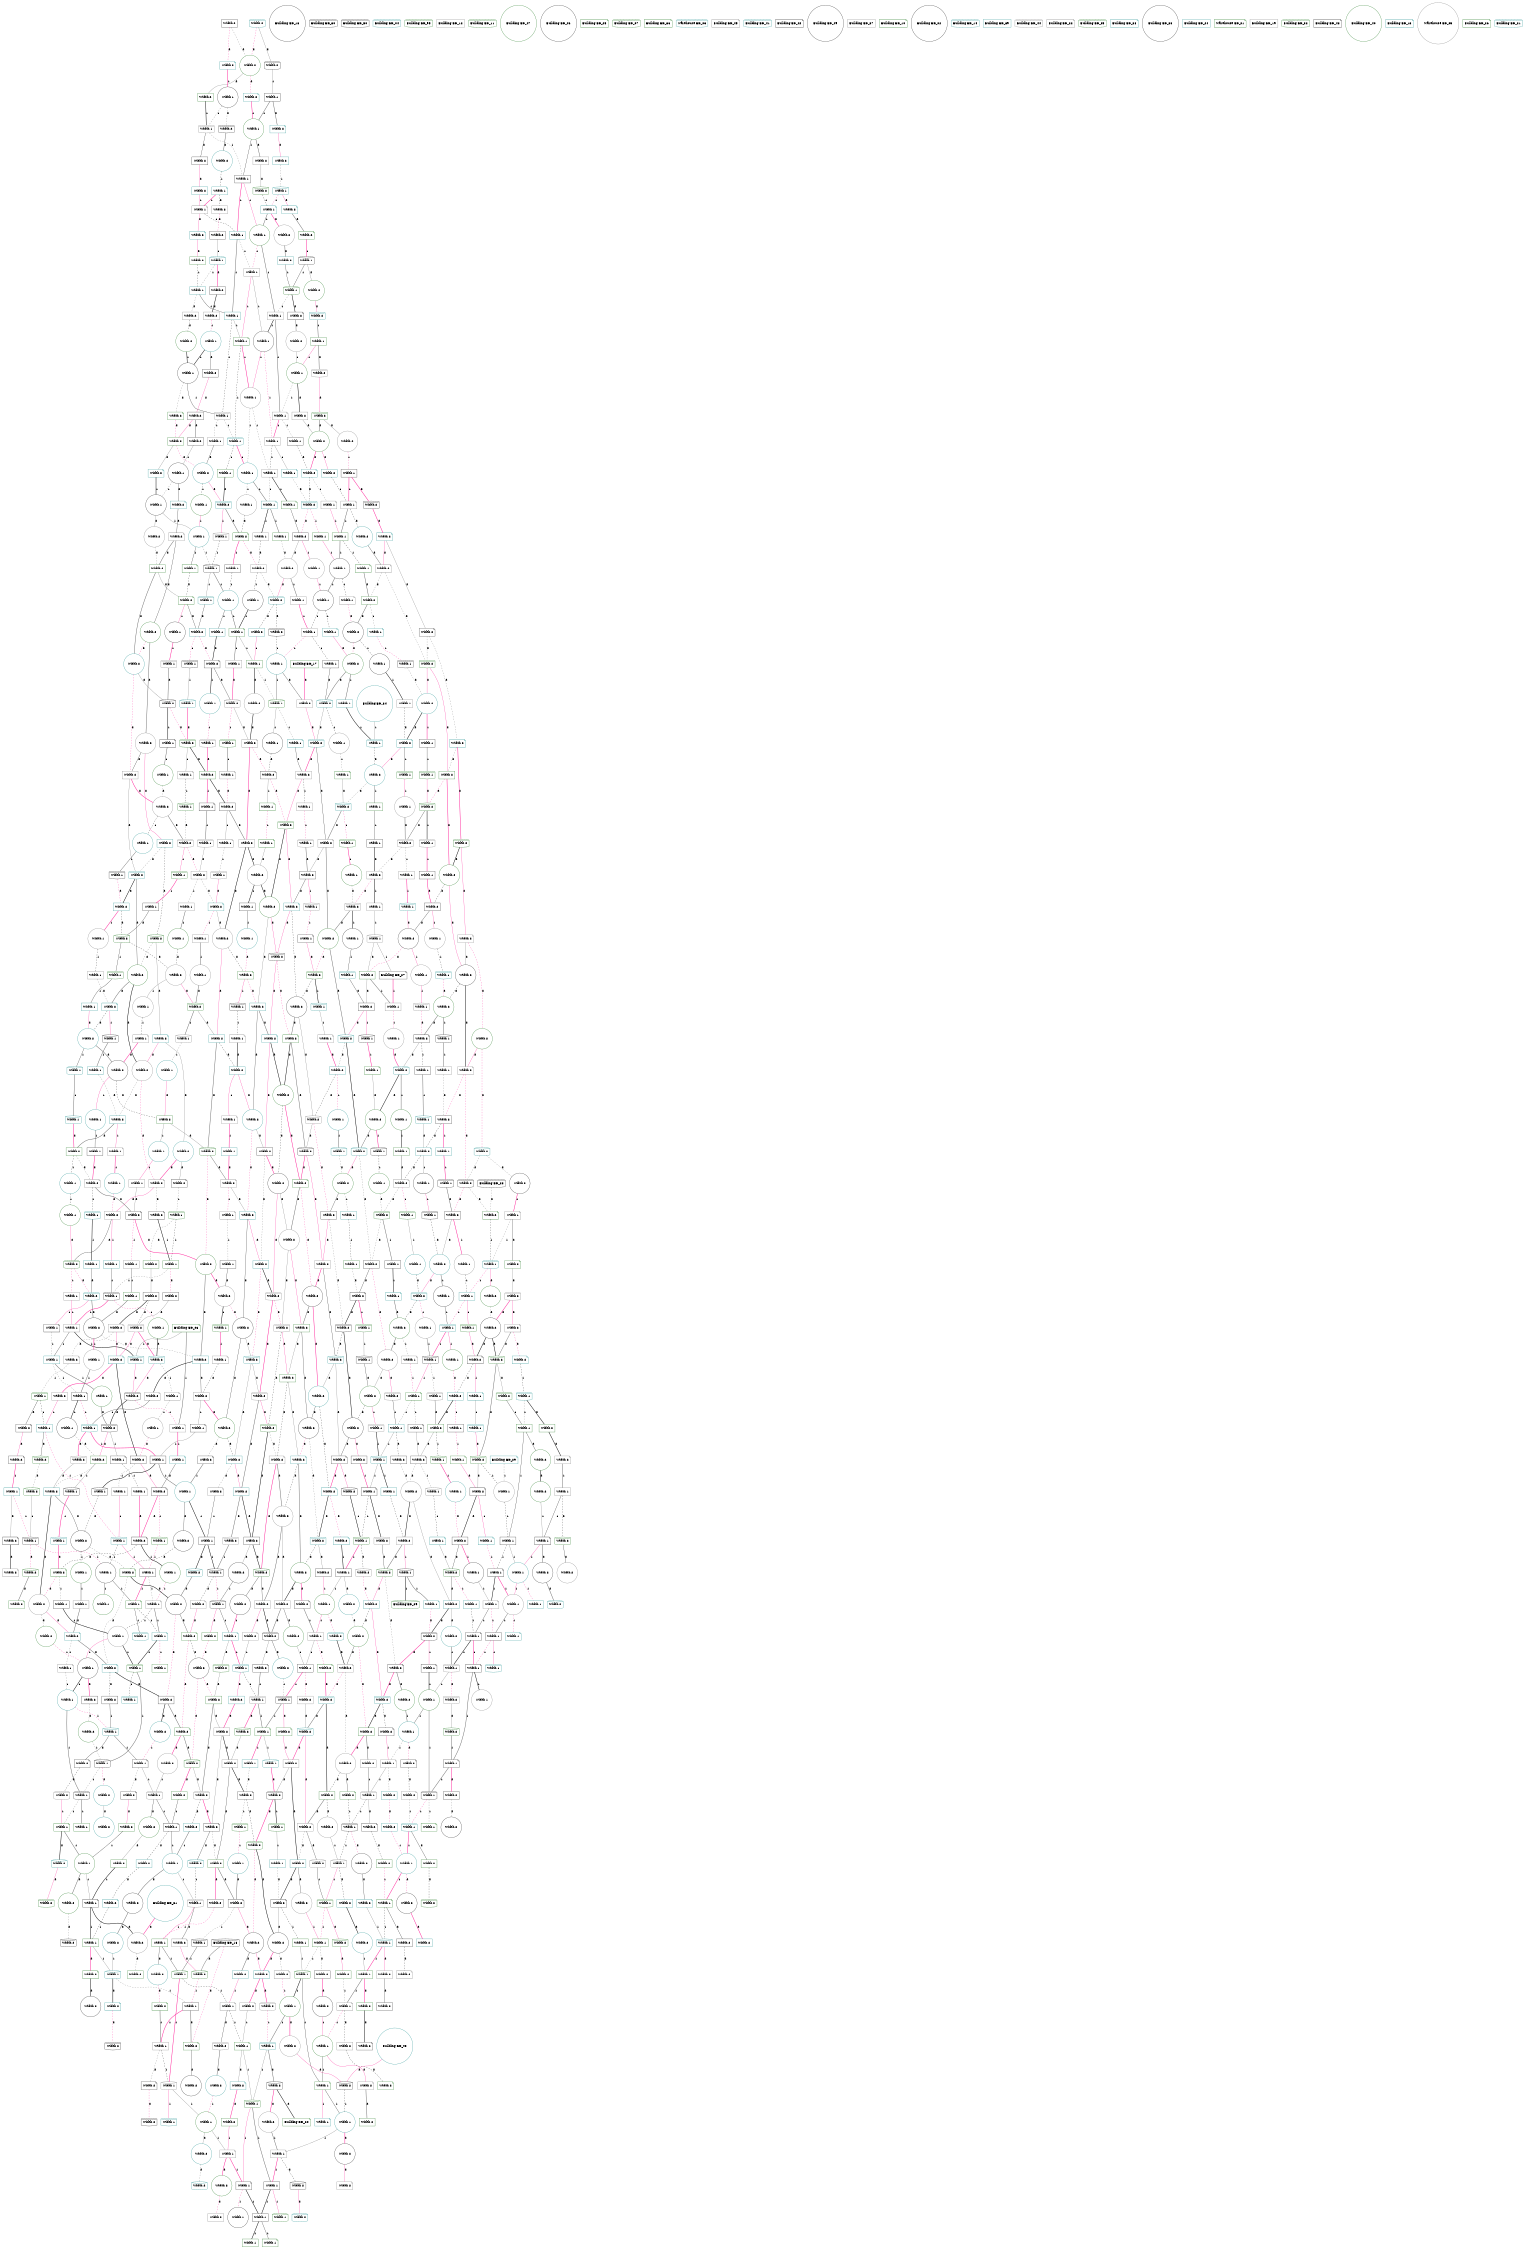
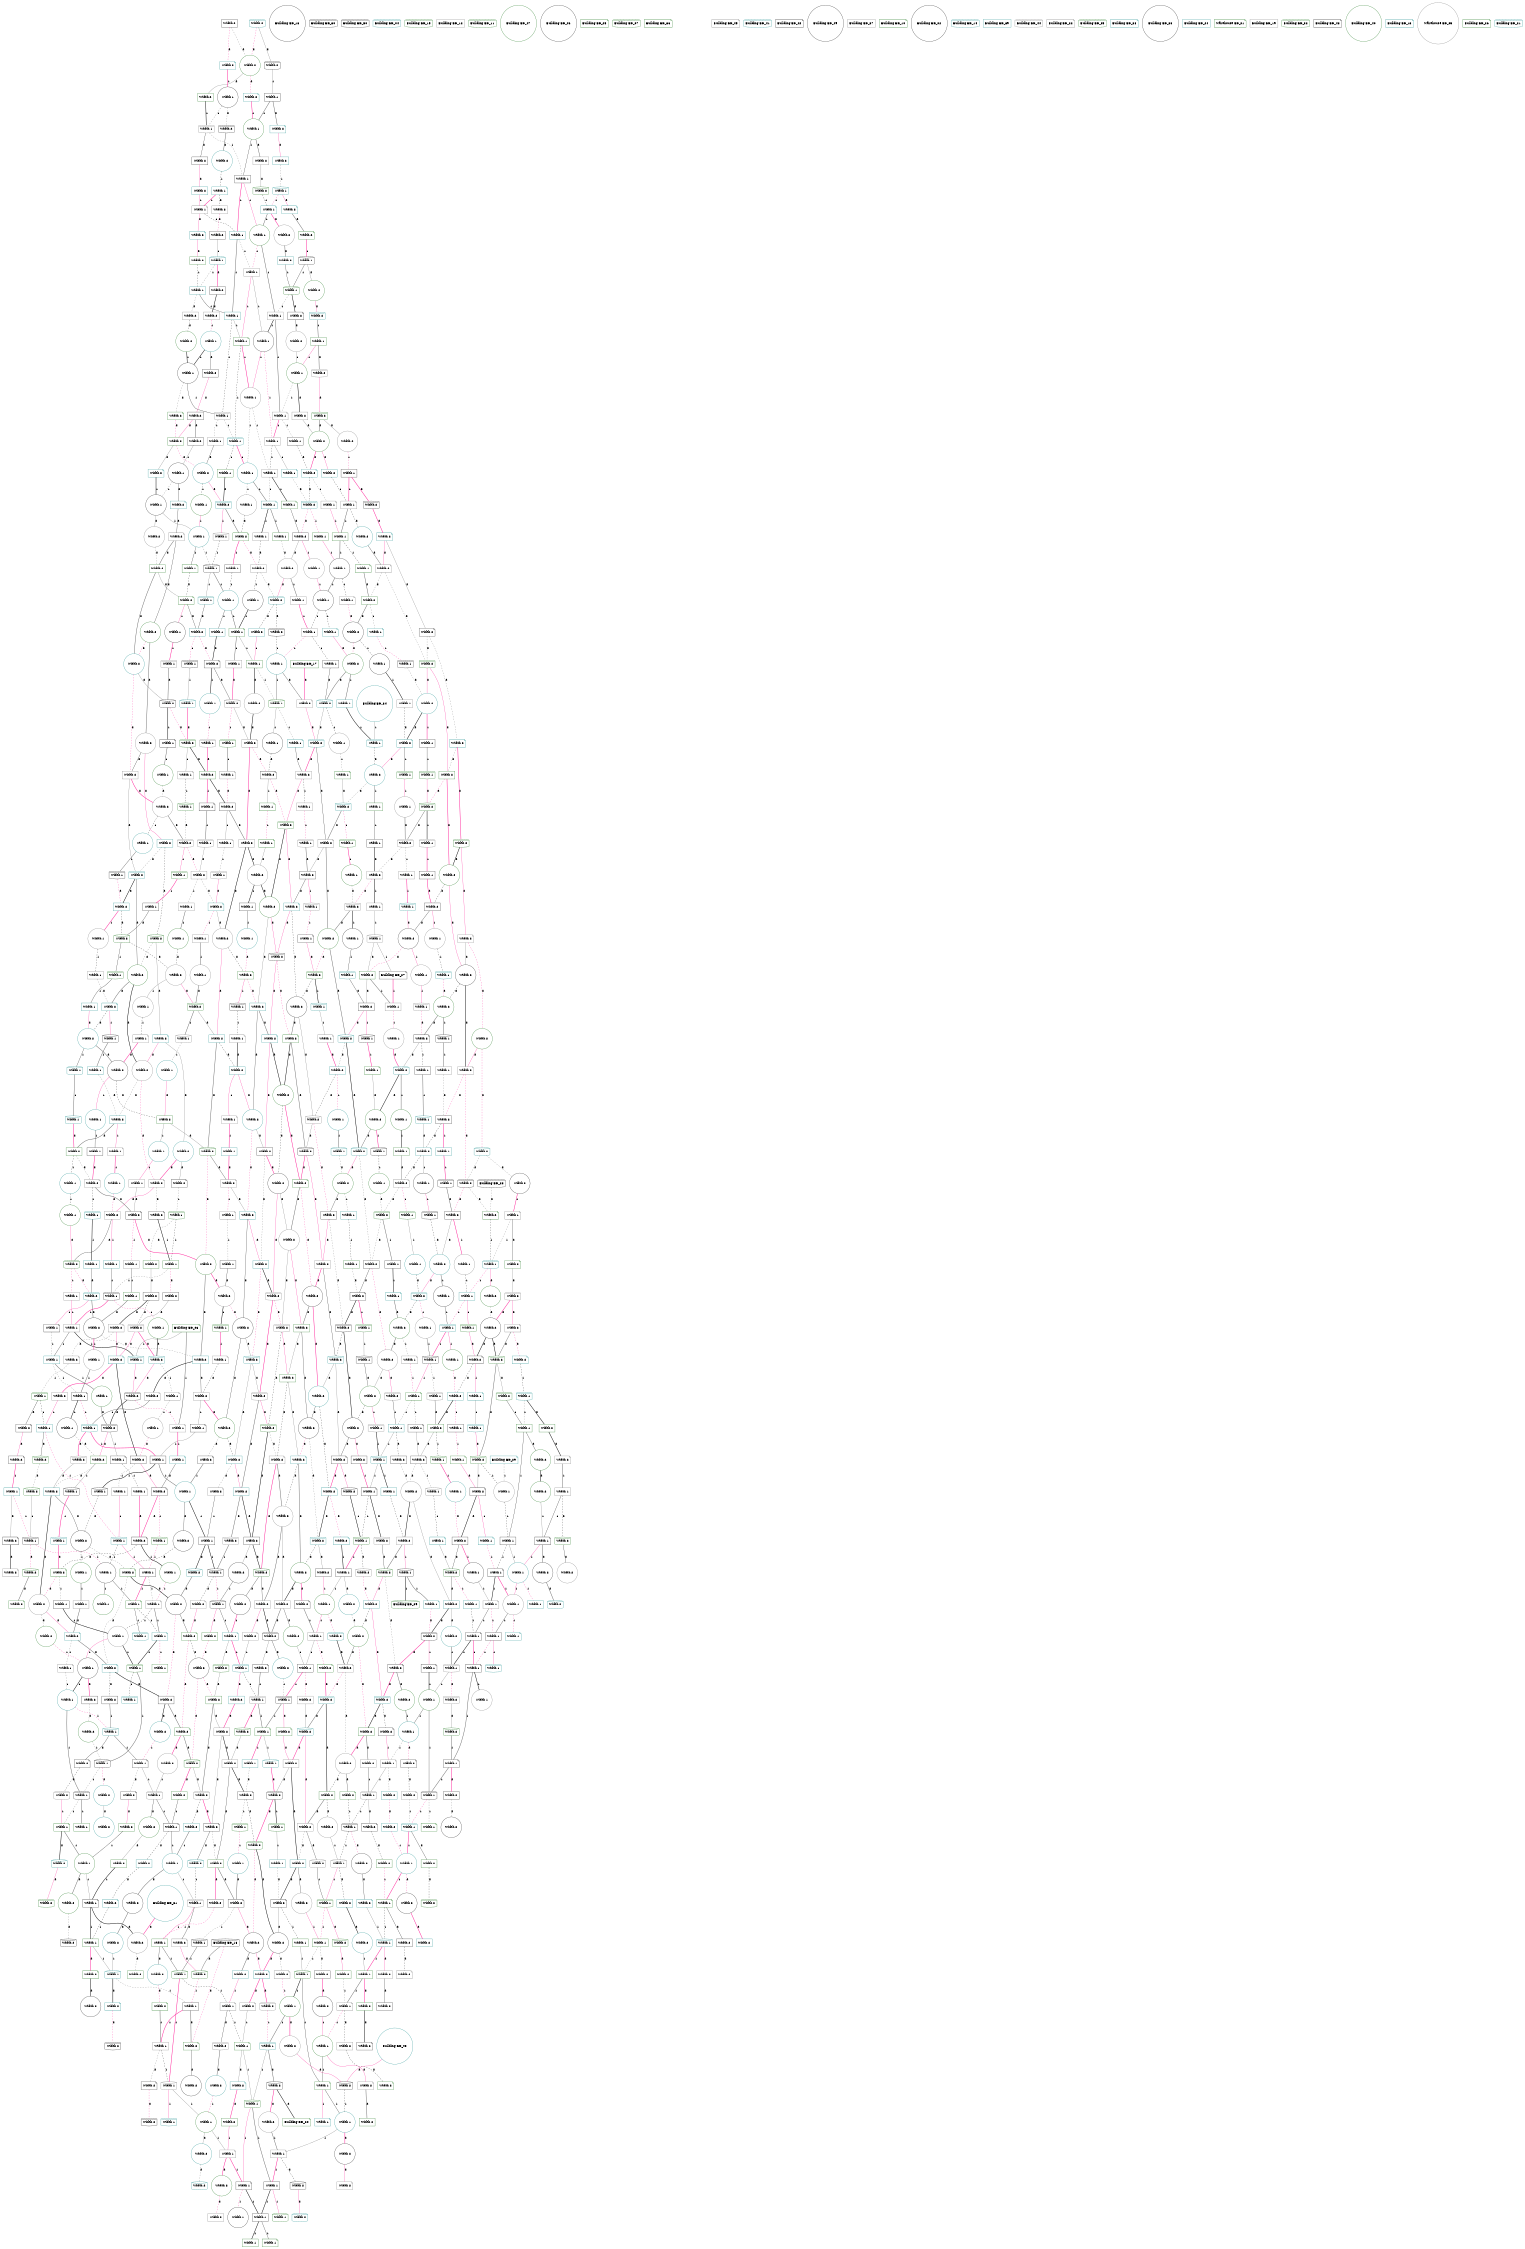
(419, 23) -> (419, 23)
(692, 23) -> none
